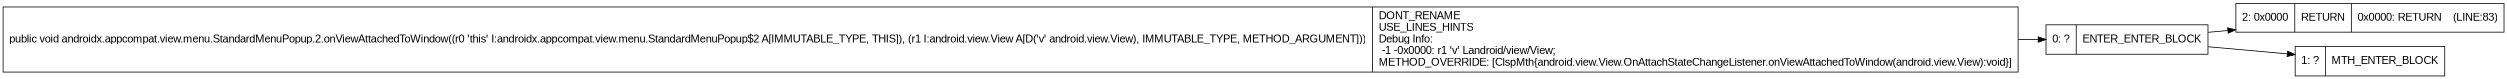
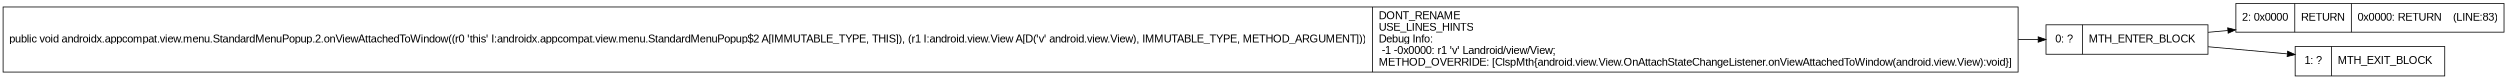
(2142, 39) -> (2142, 39)
(2385, 61) -> (2385, 61)
